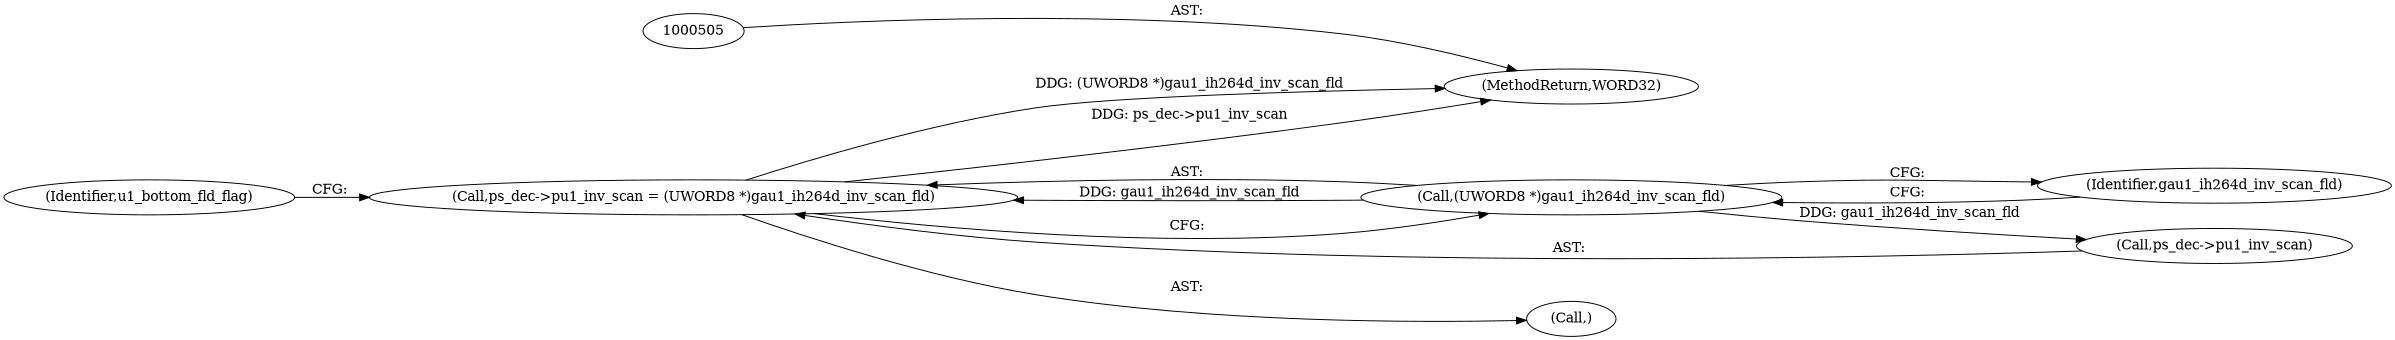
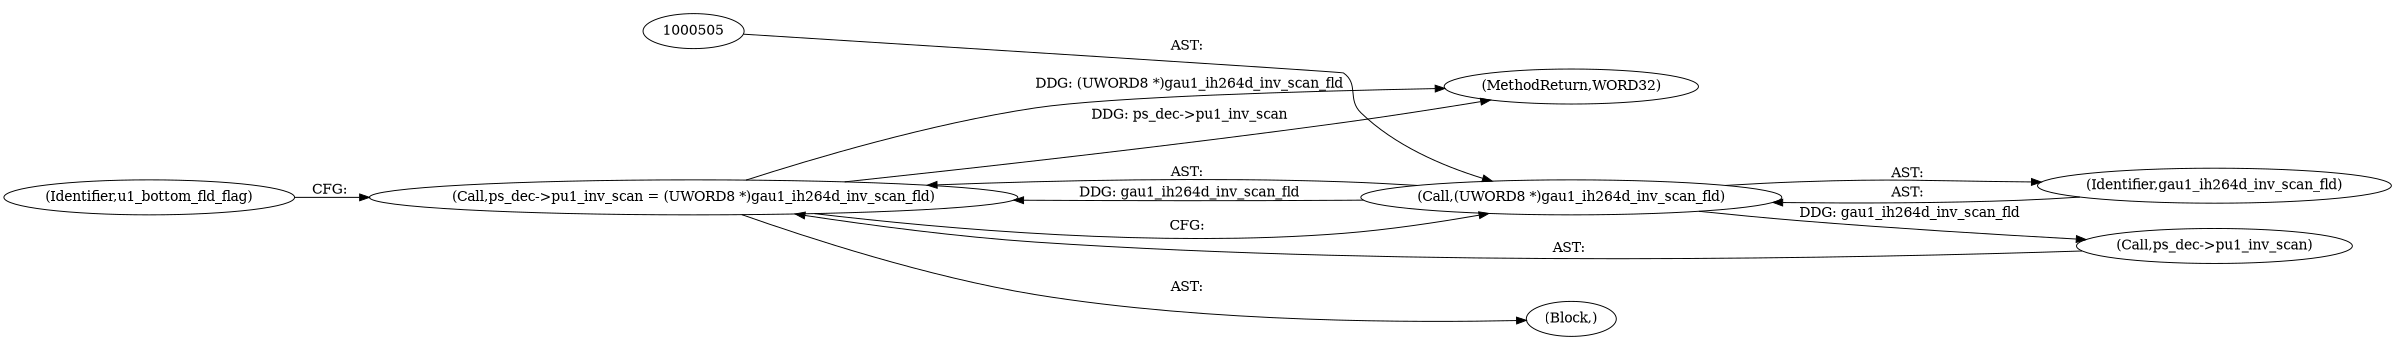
(1127, 20) -> (1135, 59)
(1910, 174) -> (1910, 174)
(1910, 193) -> (1910, 193)
(1571, 319) -> (1571, 319)
